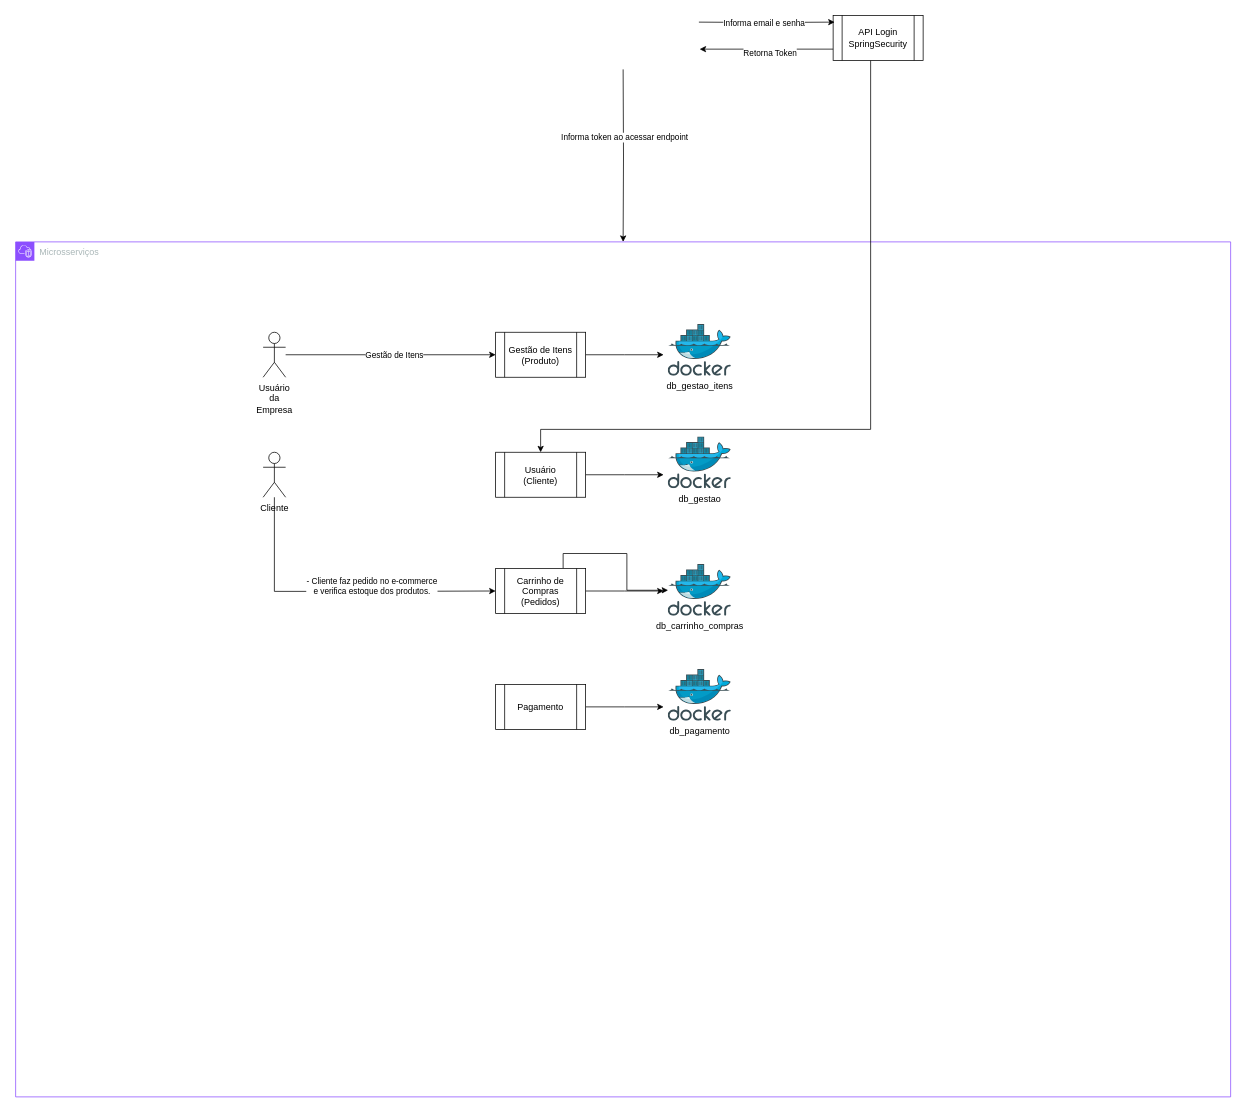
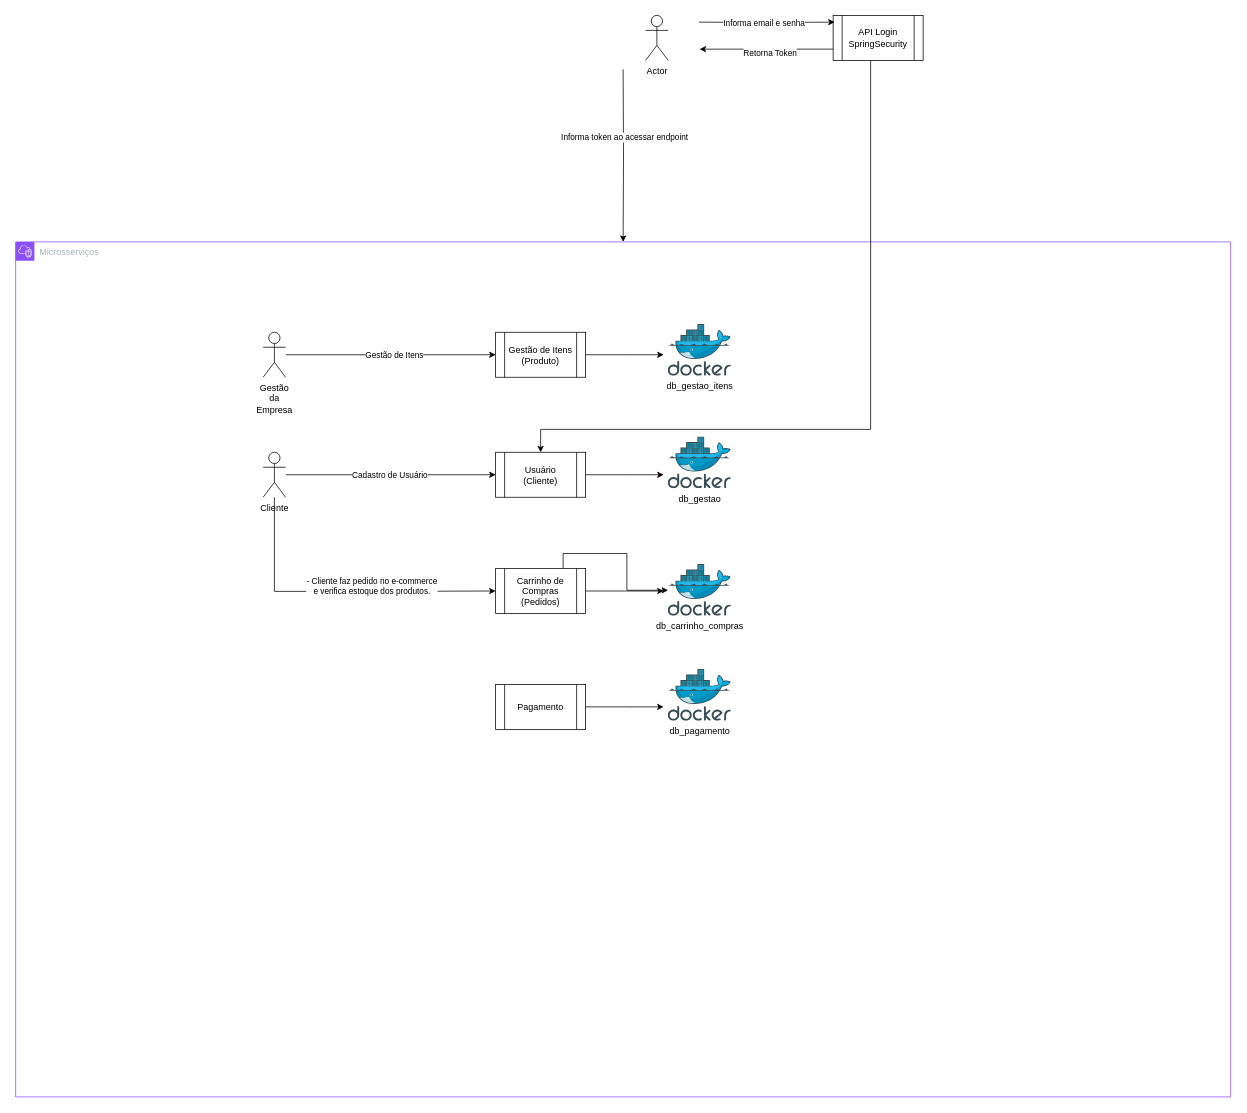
none -> (657, 38)
(275, 399) -> (275, 399)
none -> (387, 475)
